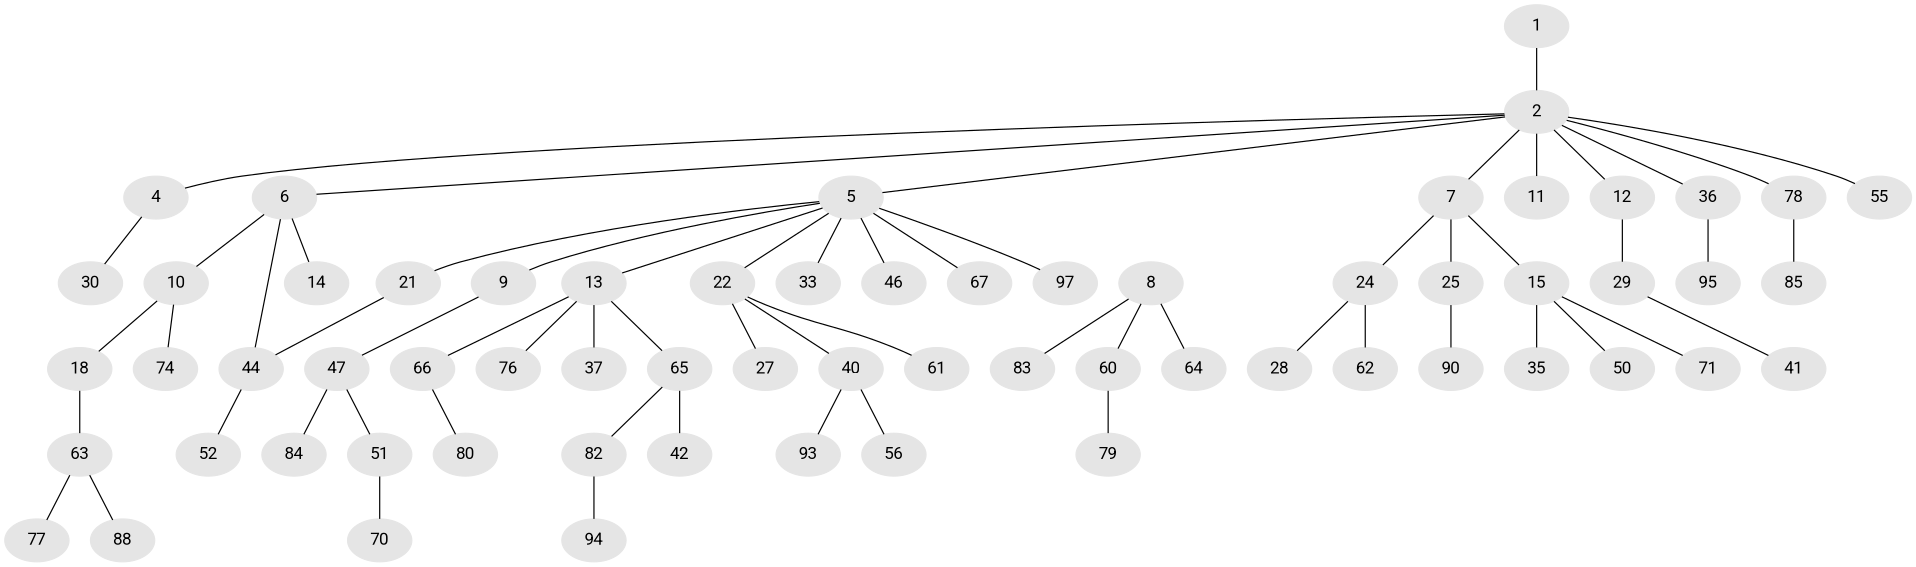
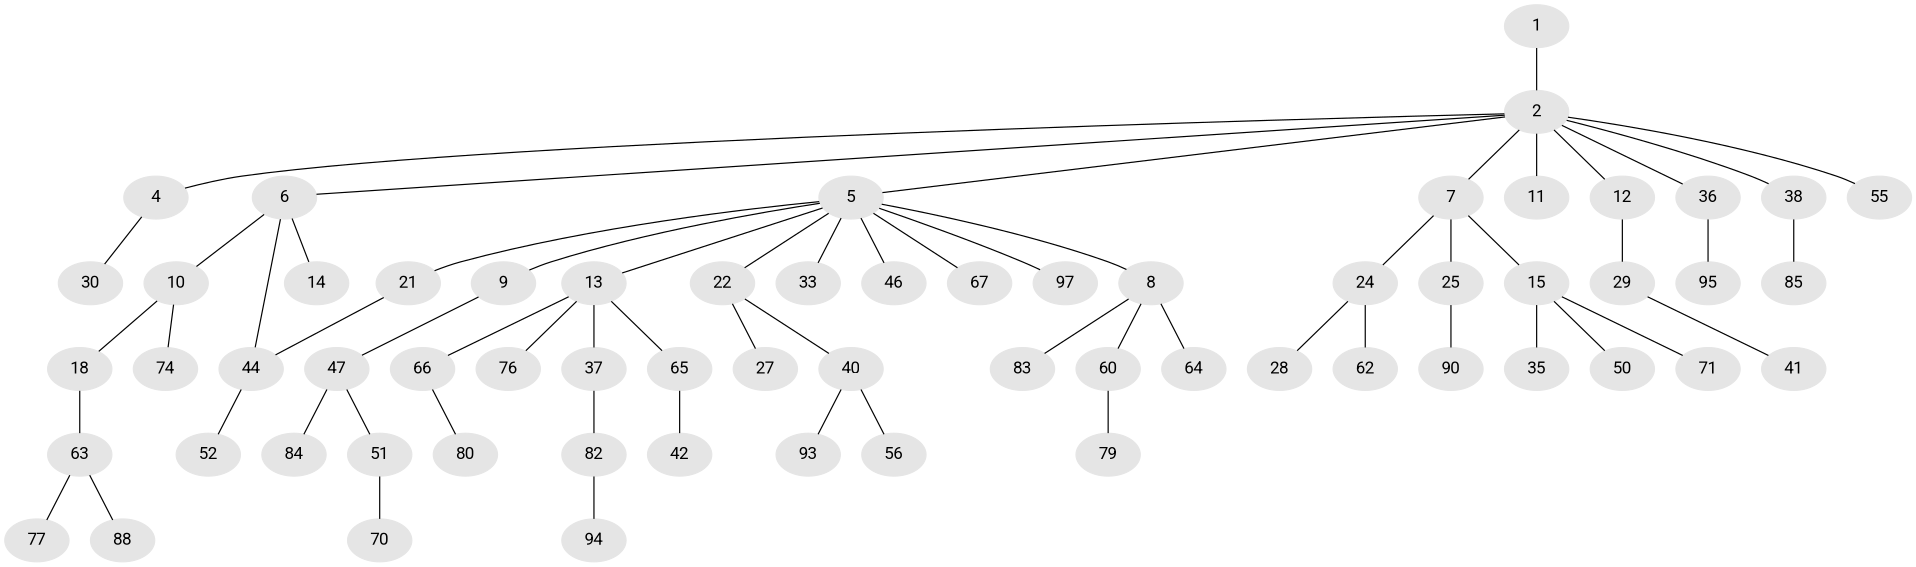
(1794, 198) -> (1794, 198)
none -> (1006, 231)
(937, 369) -> none
(637, 412) -> (594, 412)
